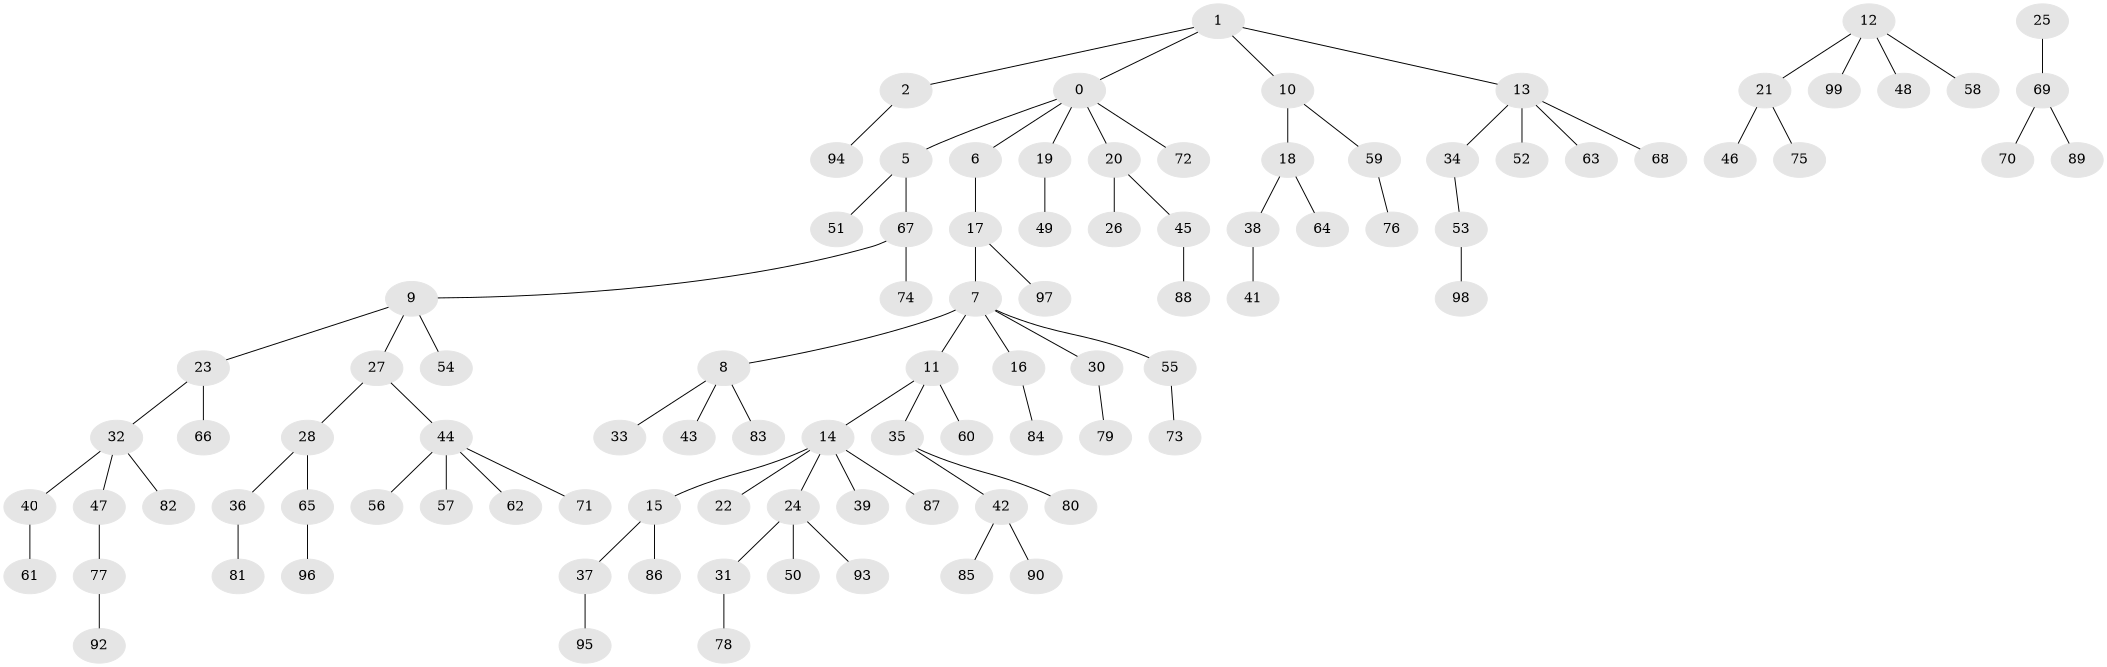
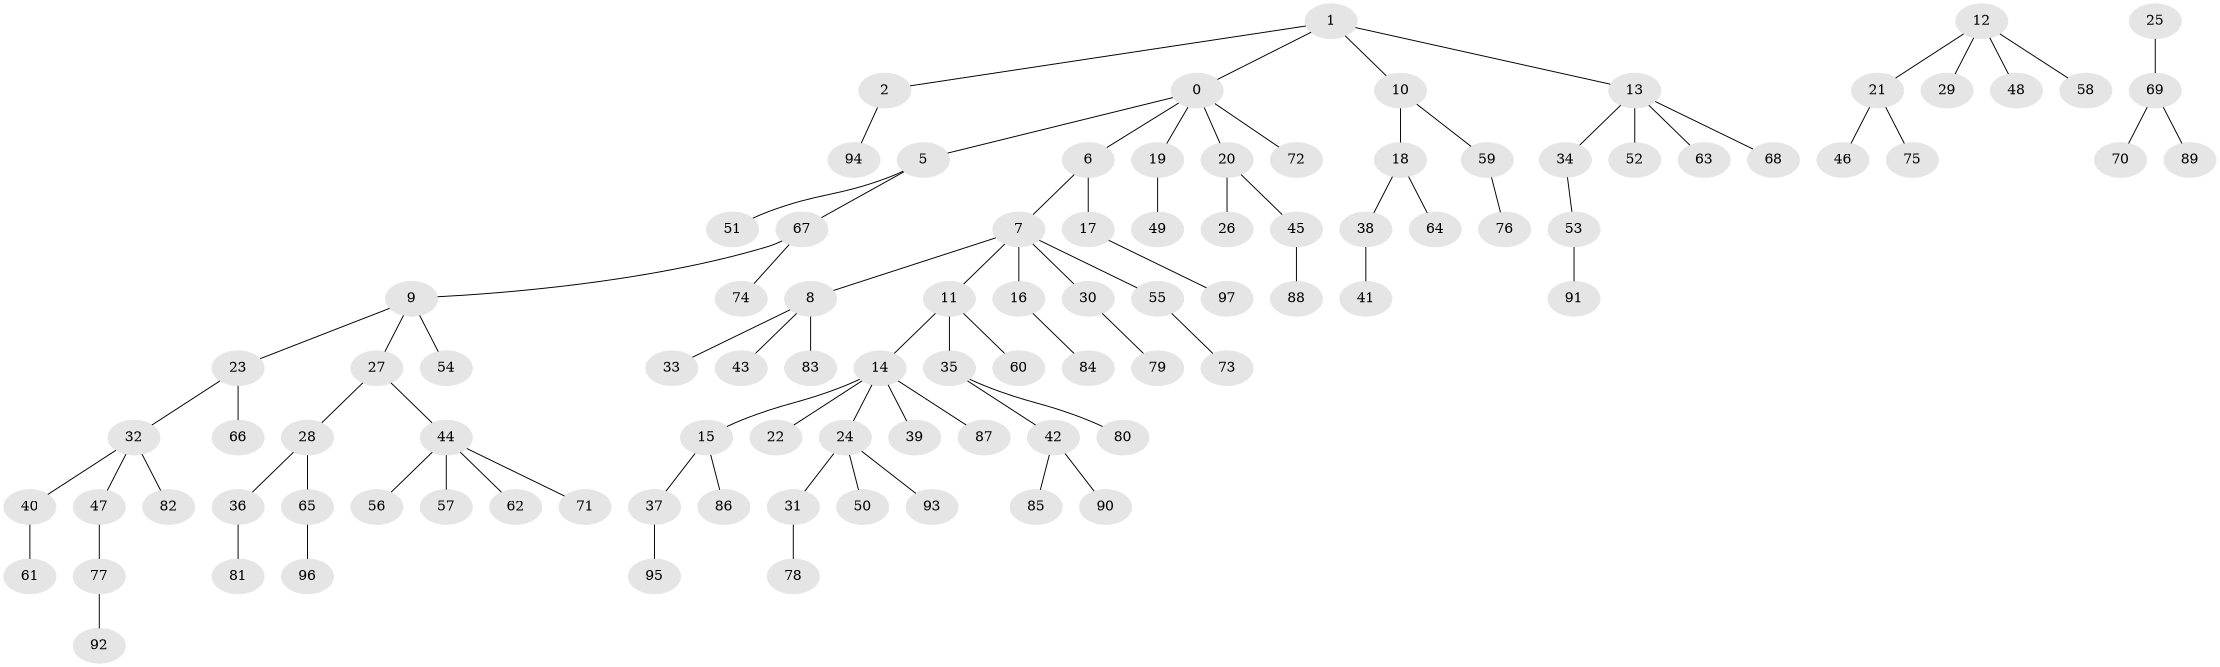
(1834, 91) -> (1947, 91)
(975, 264) -> (1054, 195)
(1461, 299) -> (1574, 299)
